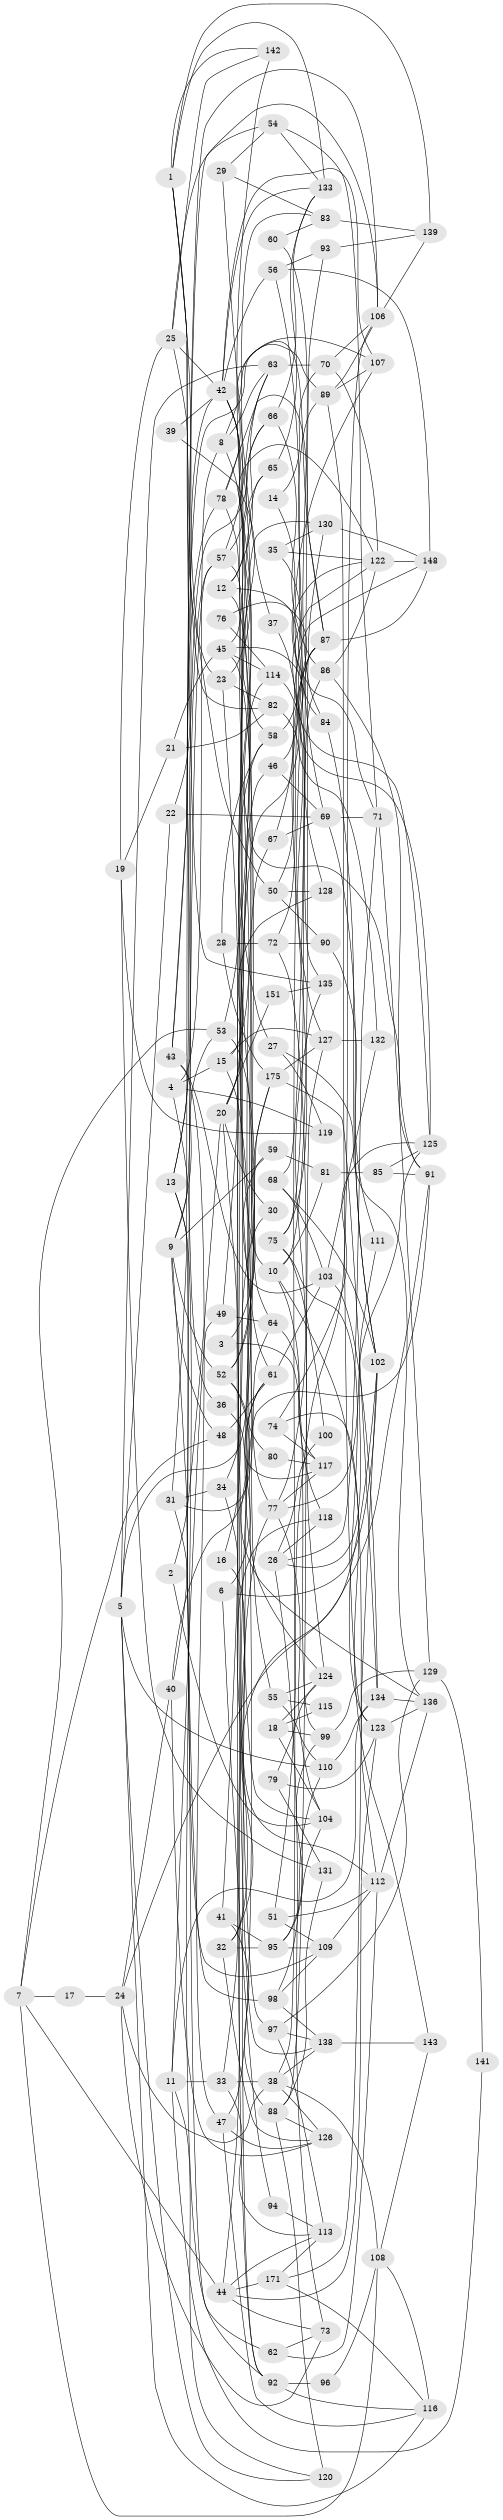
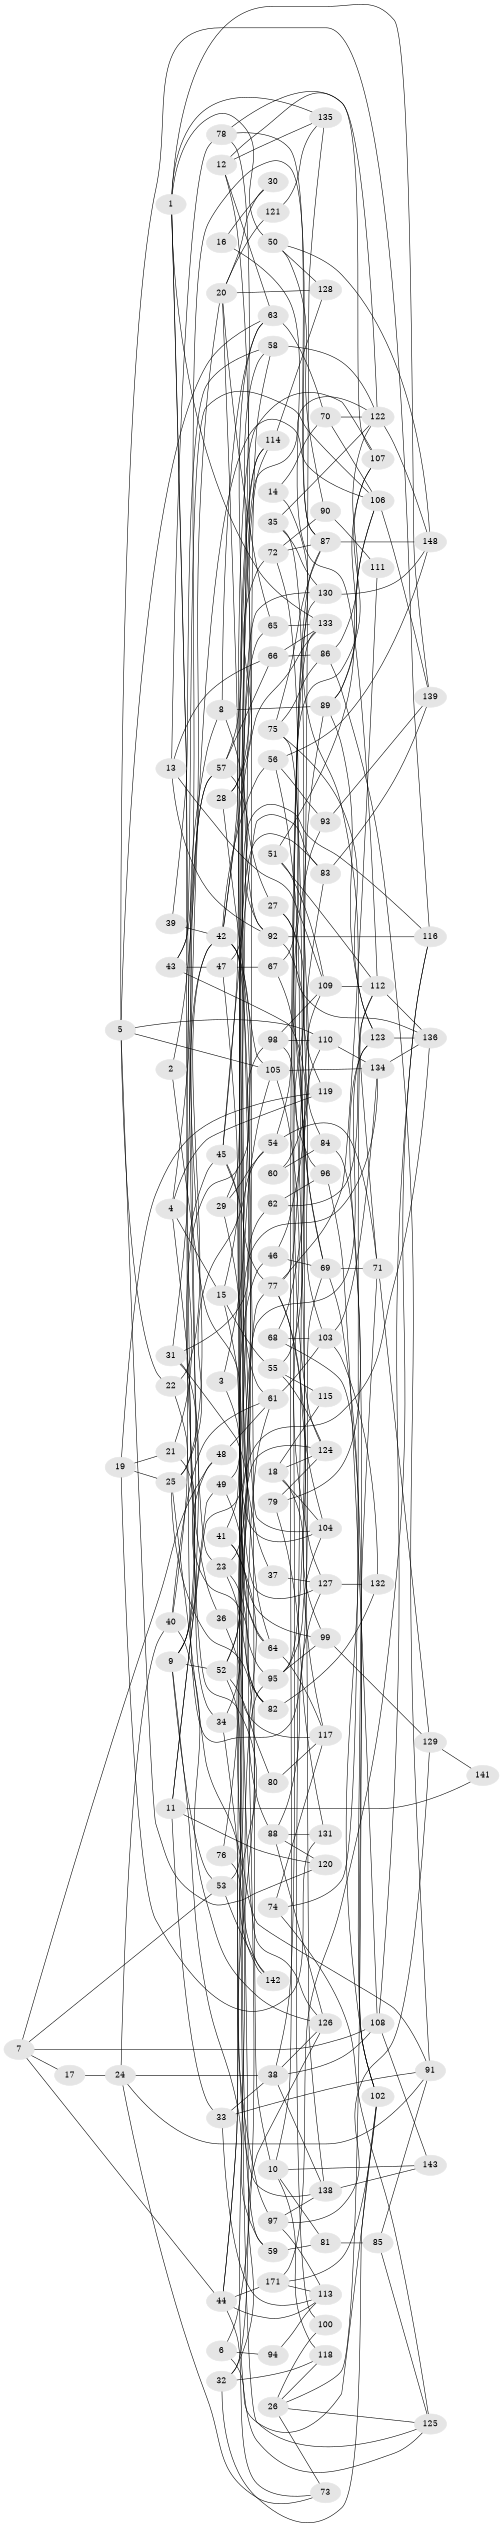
(273, 995) -> (273, 212)
(273, 1077) -> (273, 1071)
(299, 2343) -> (299, 1189)
